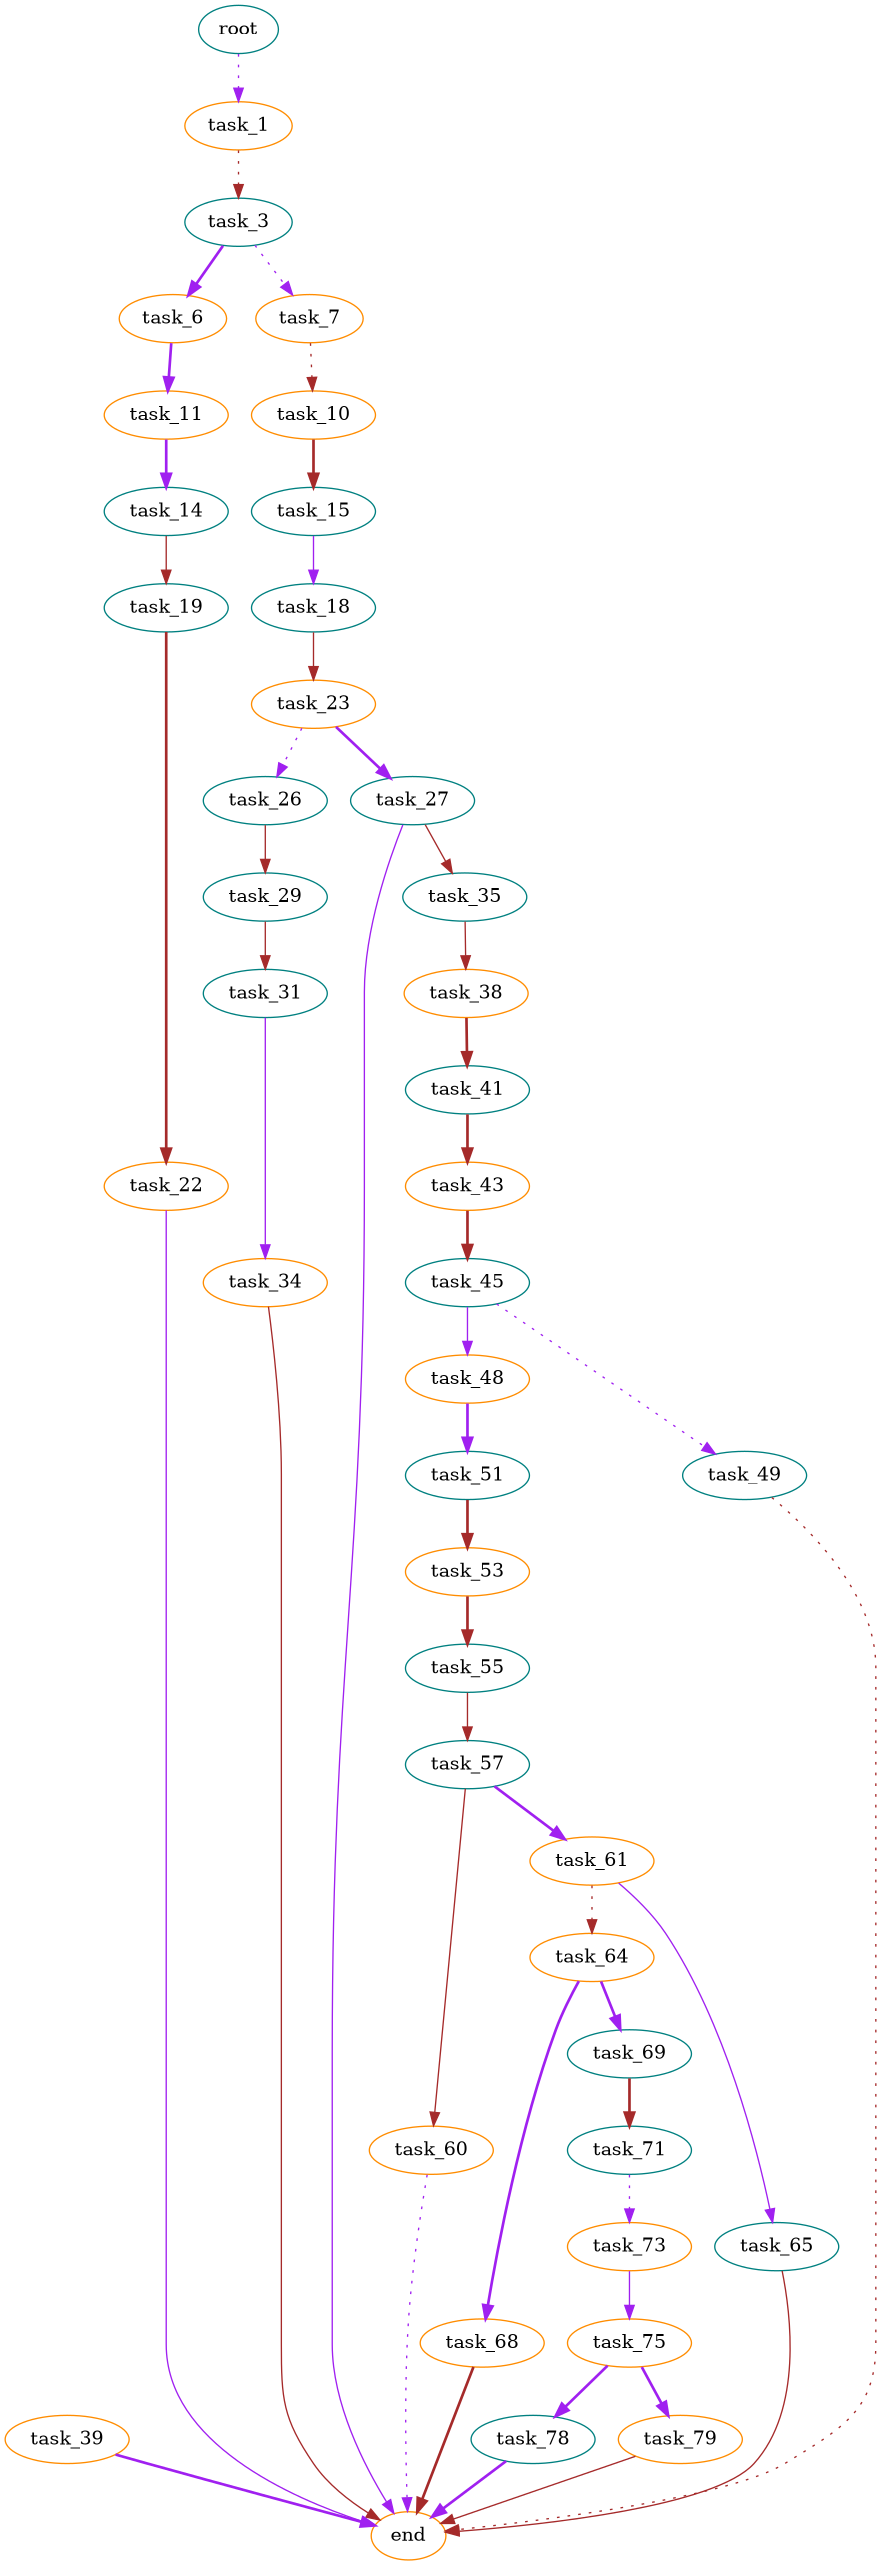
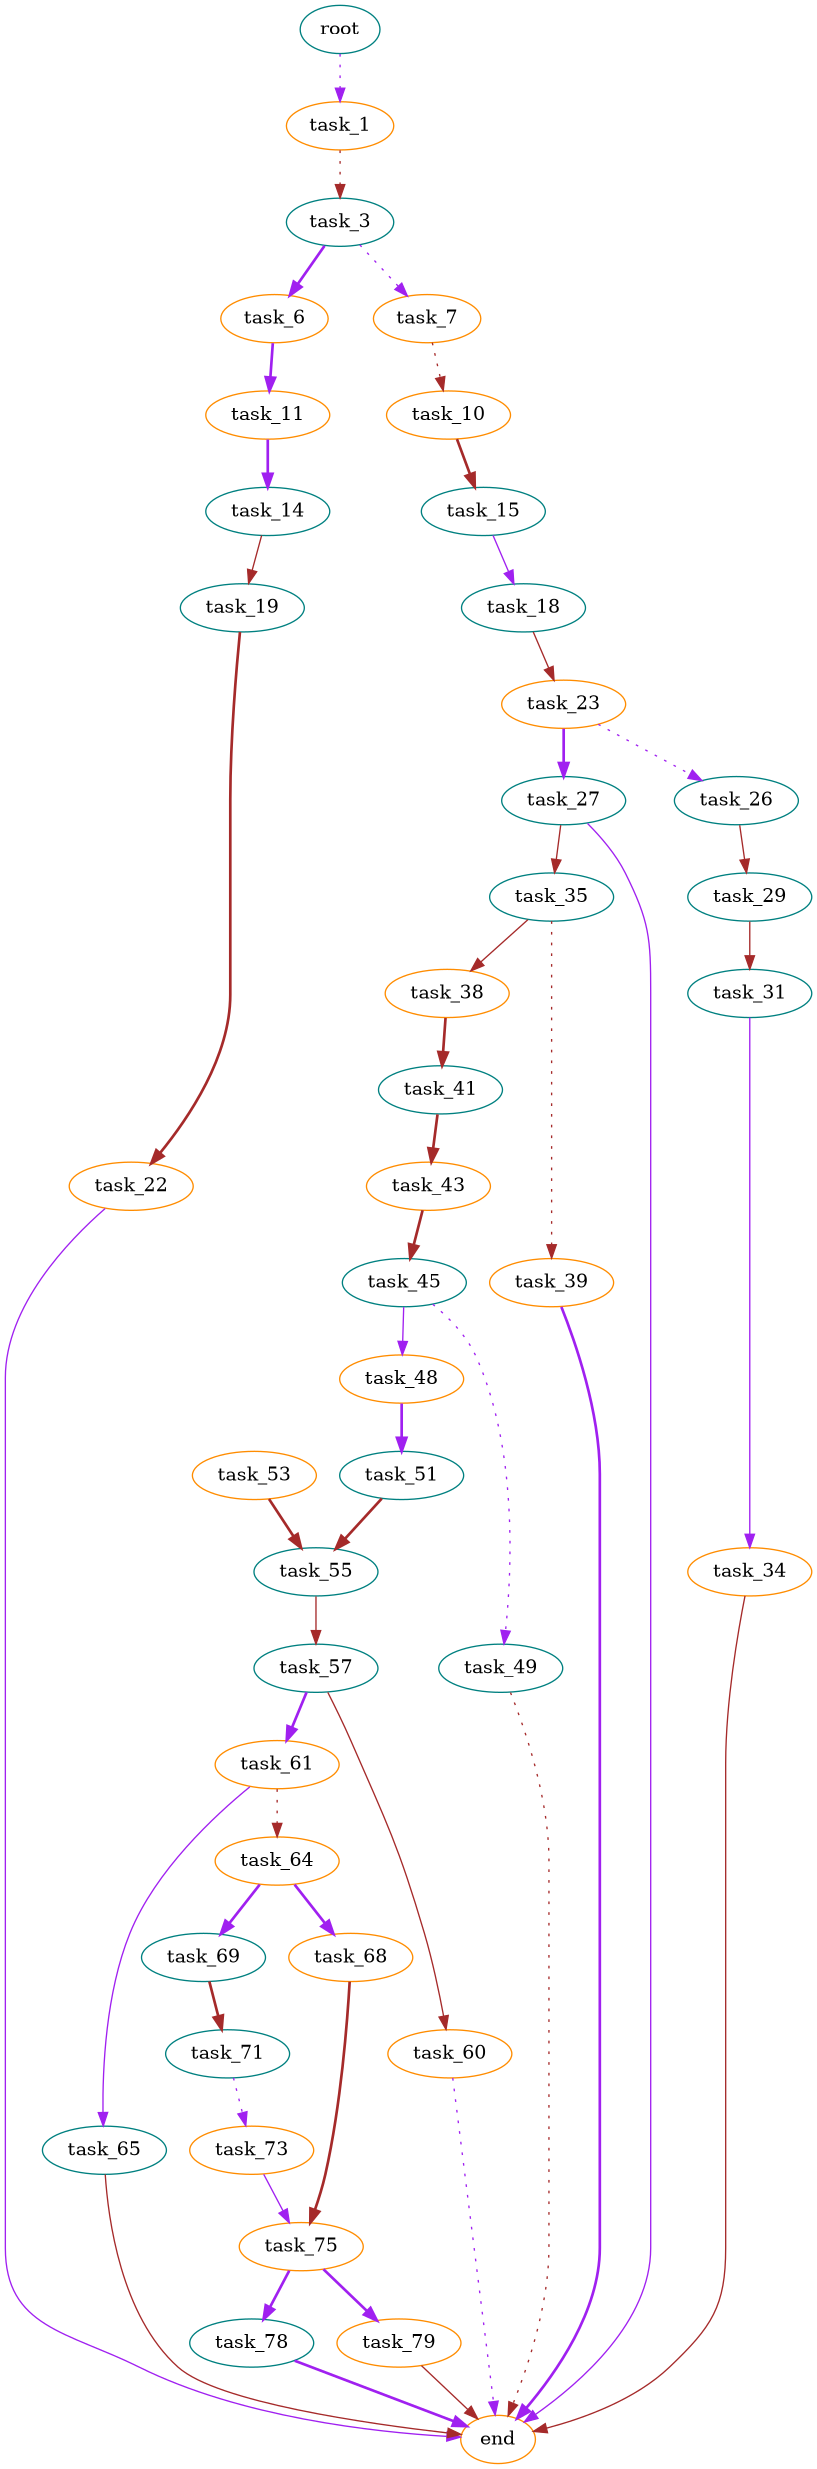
none -> (552, 1083)
(467, 1517) -> (363, 1519)
(448, 2433) -> (339, 2097)
